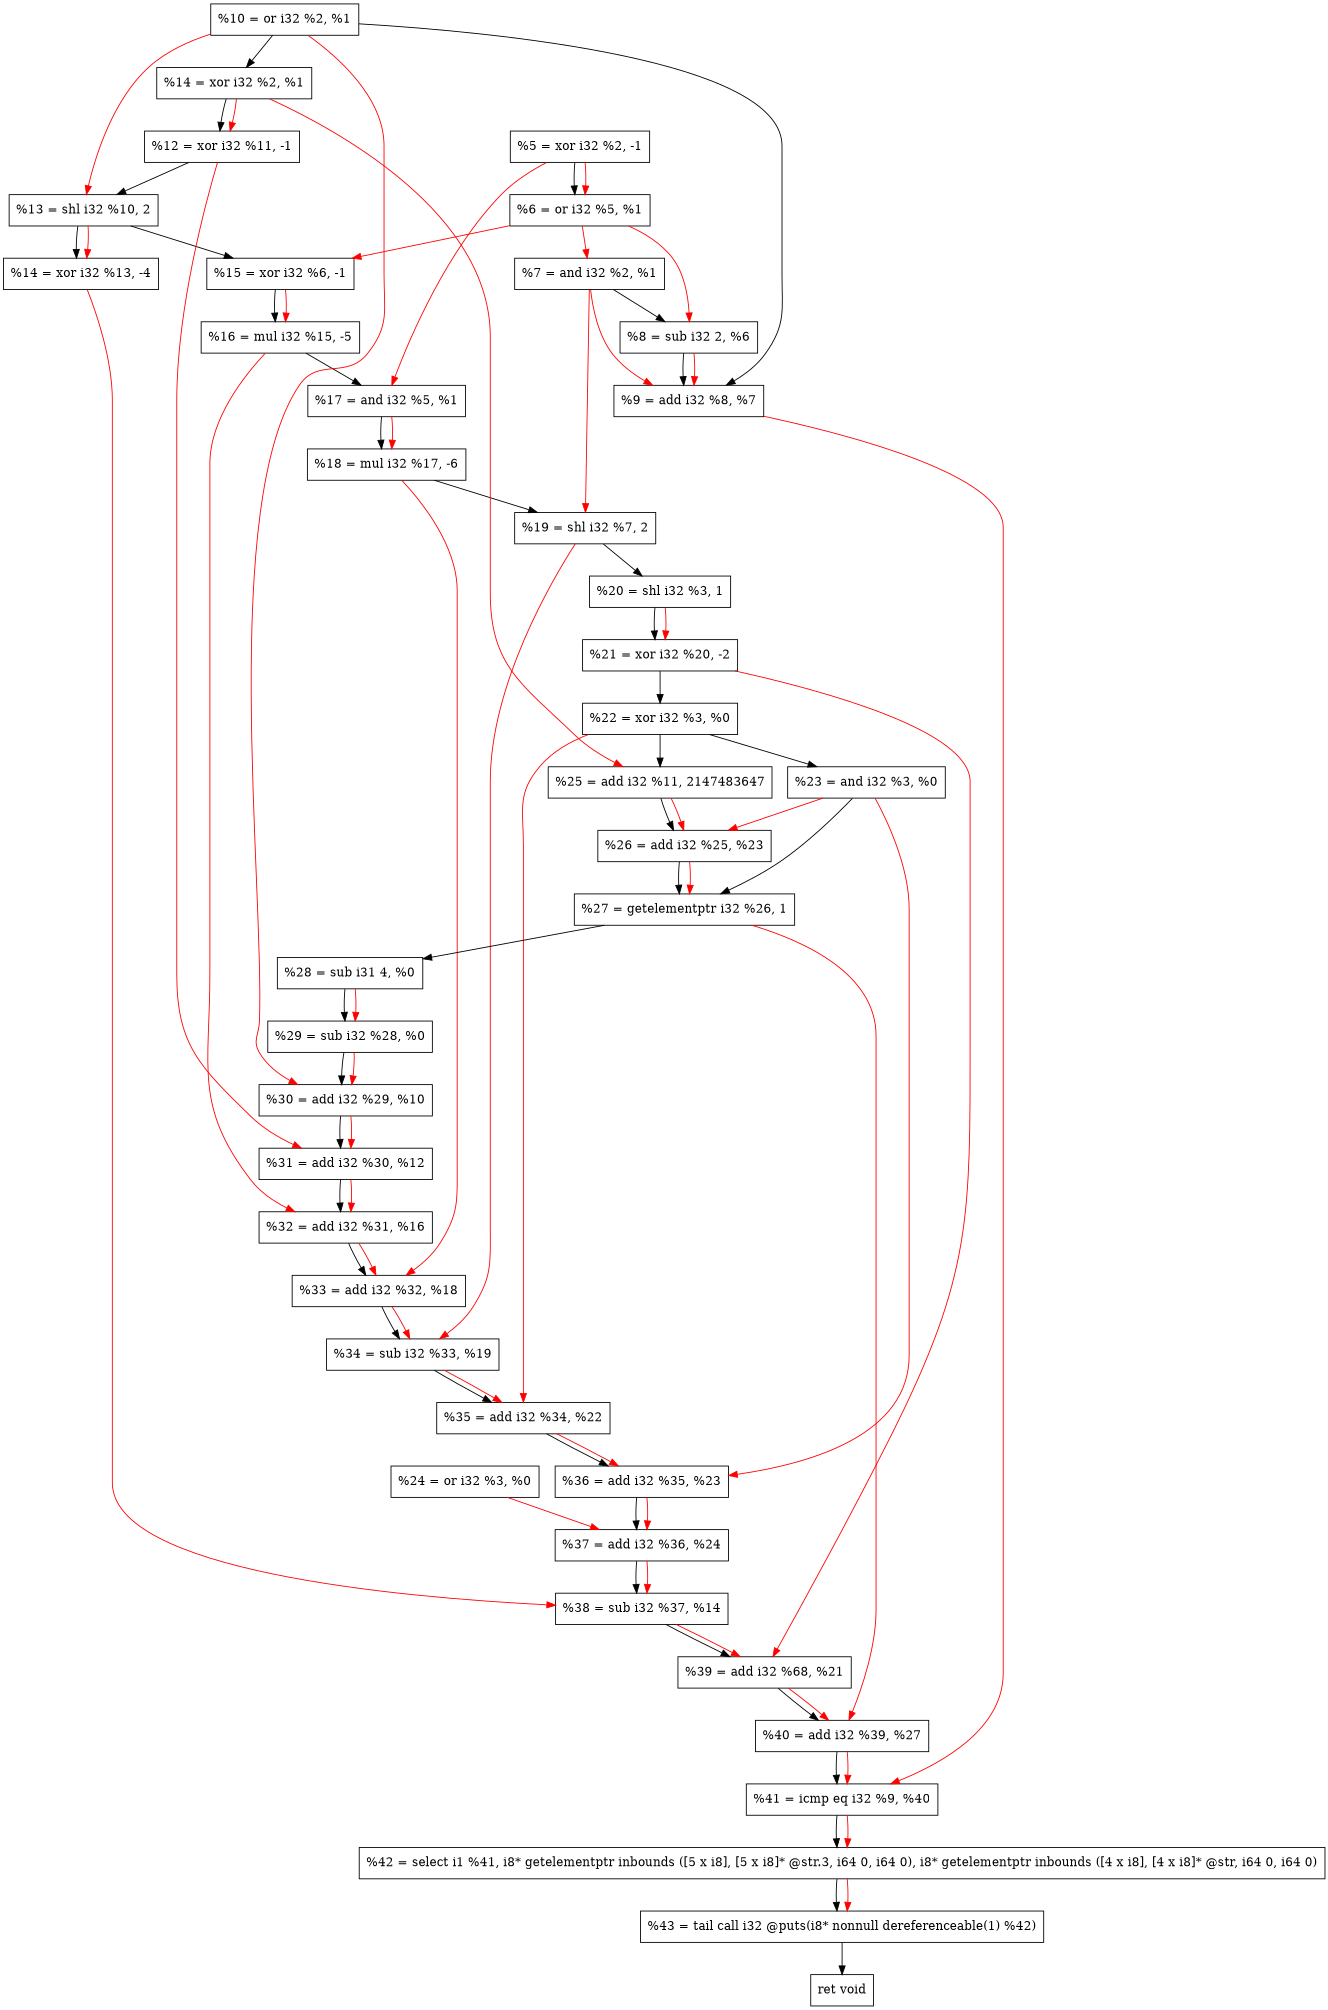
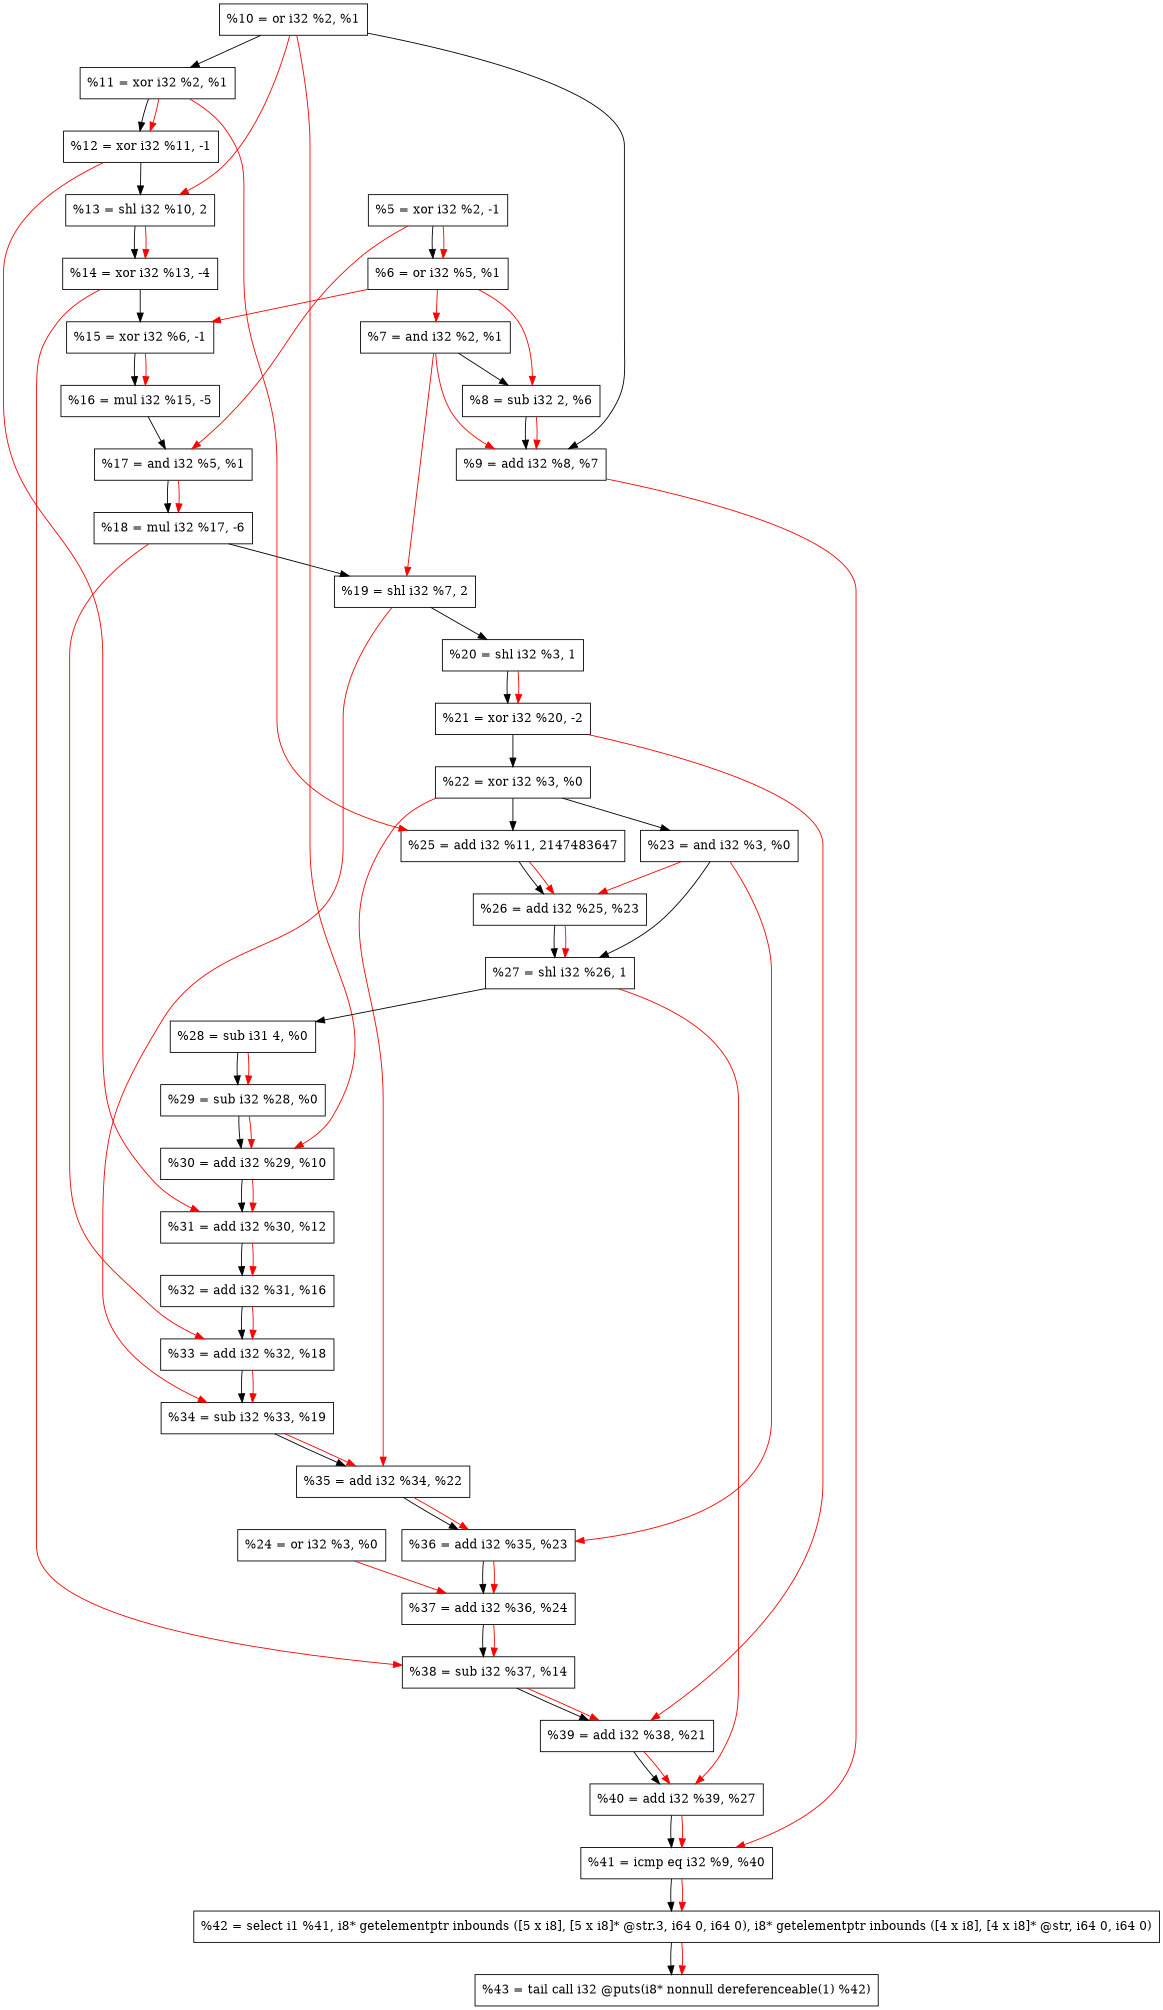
(234, 83) -> (158, 83)
(178, 241) -> (140, 301)
(210, 787) -> none
(684, 910) -> (560, 973)
(765, 1672) -> (627, 1736)
(842, 1990) -> none
